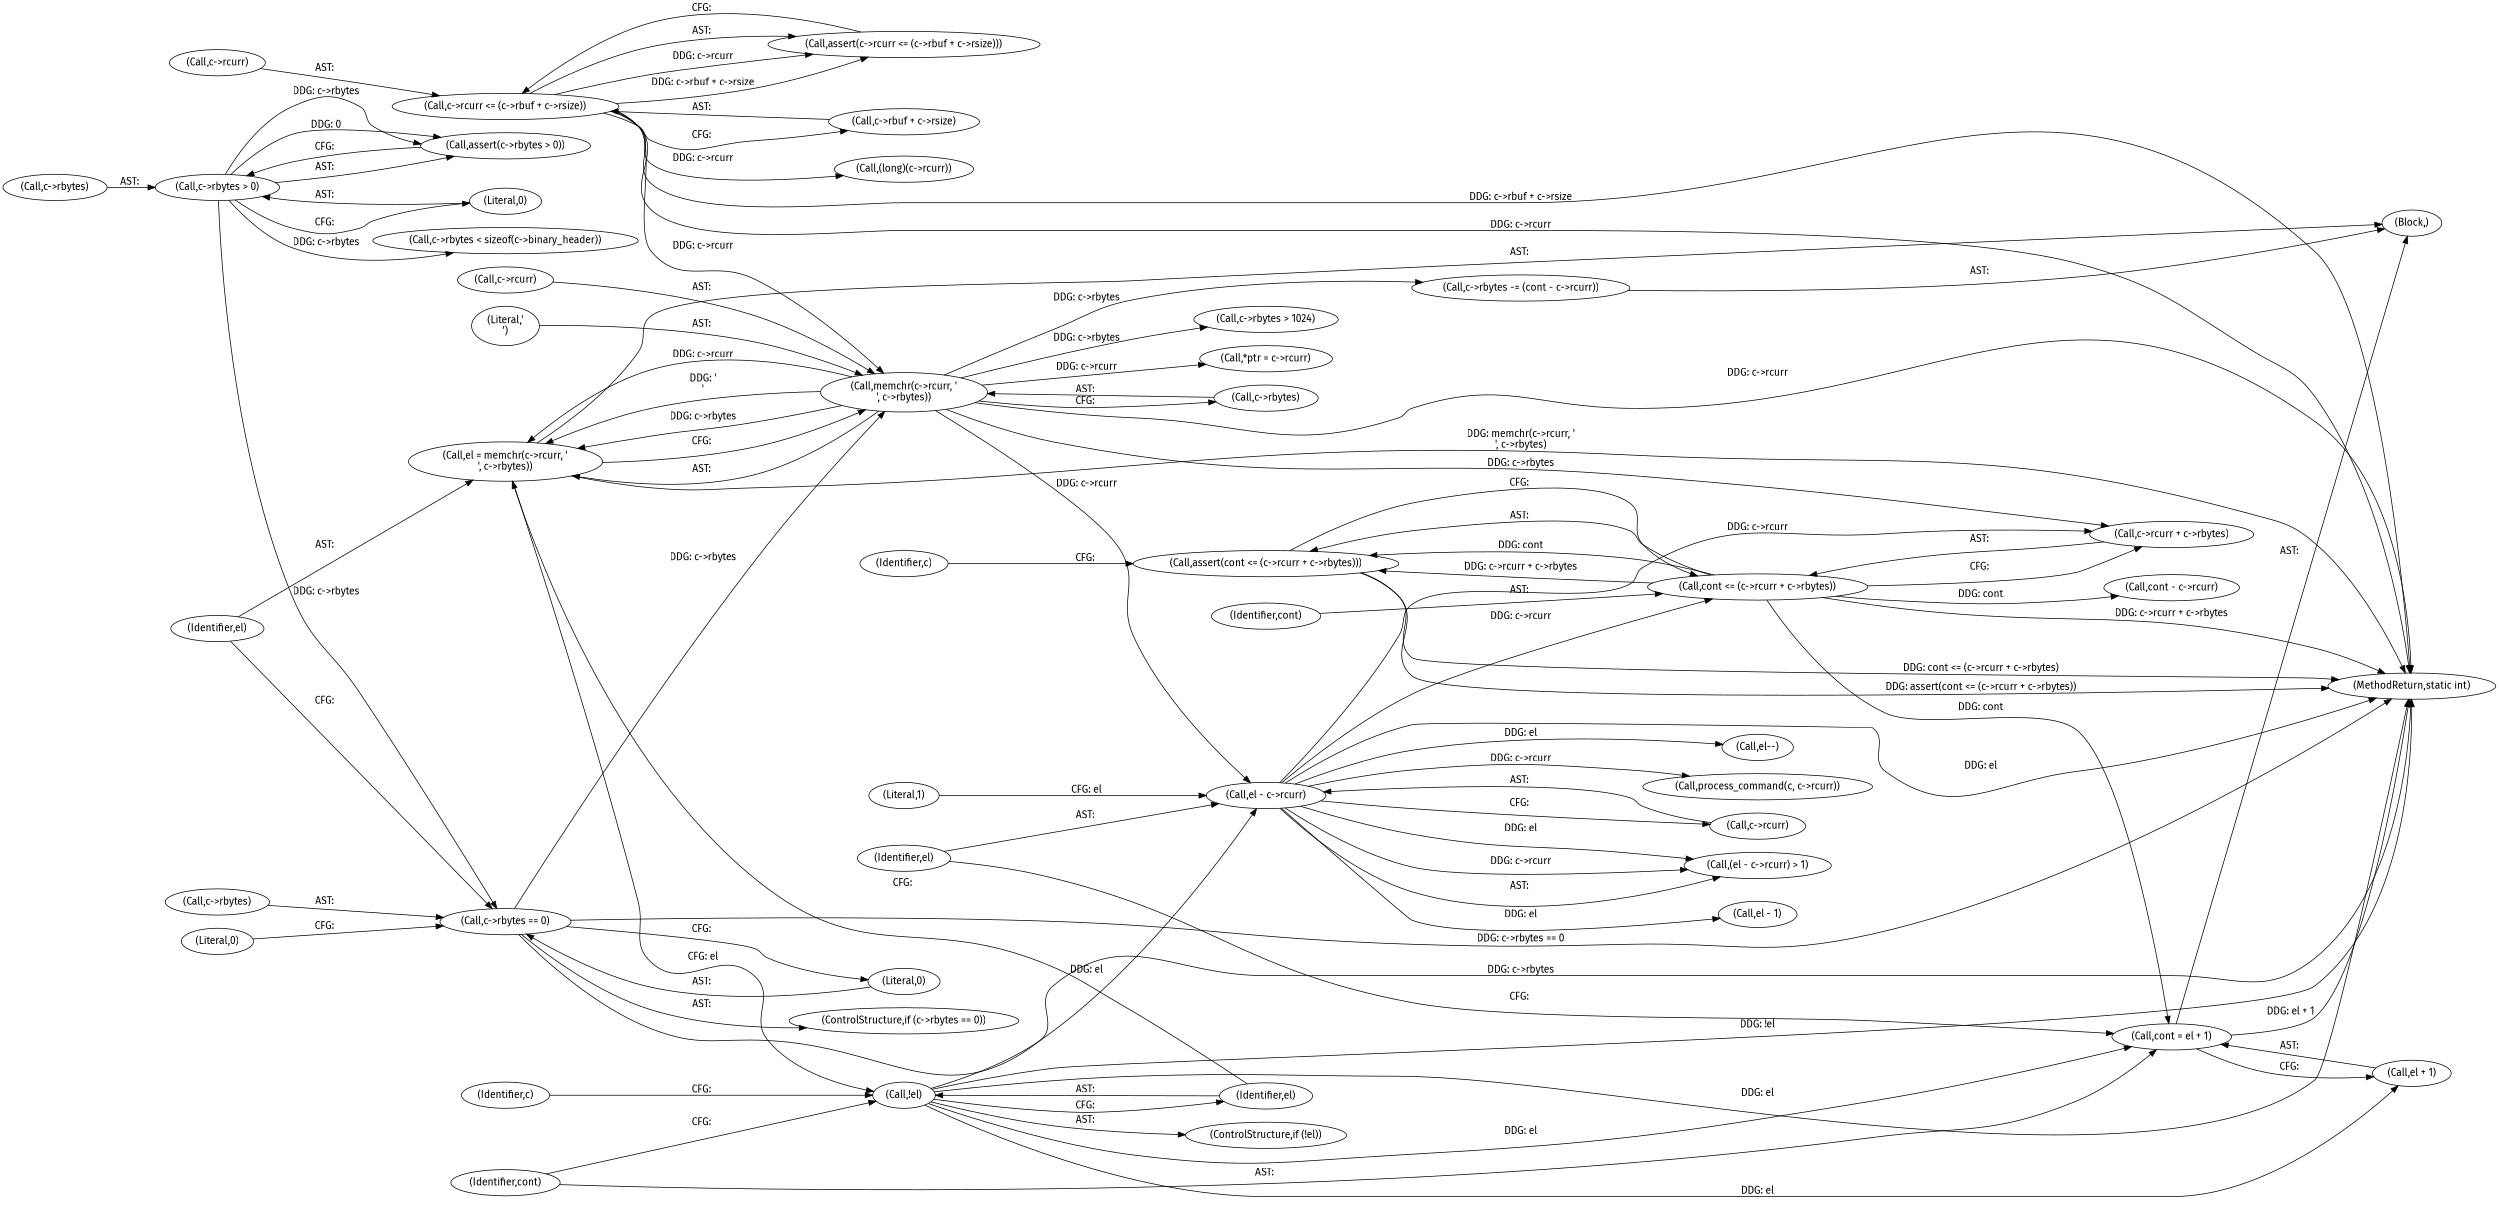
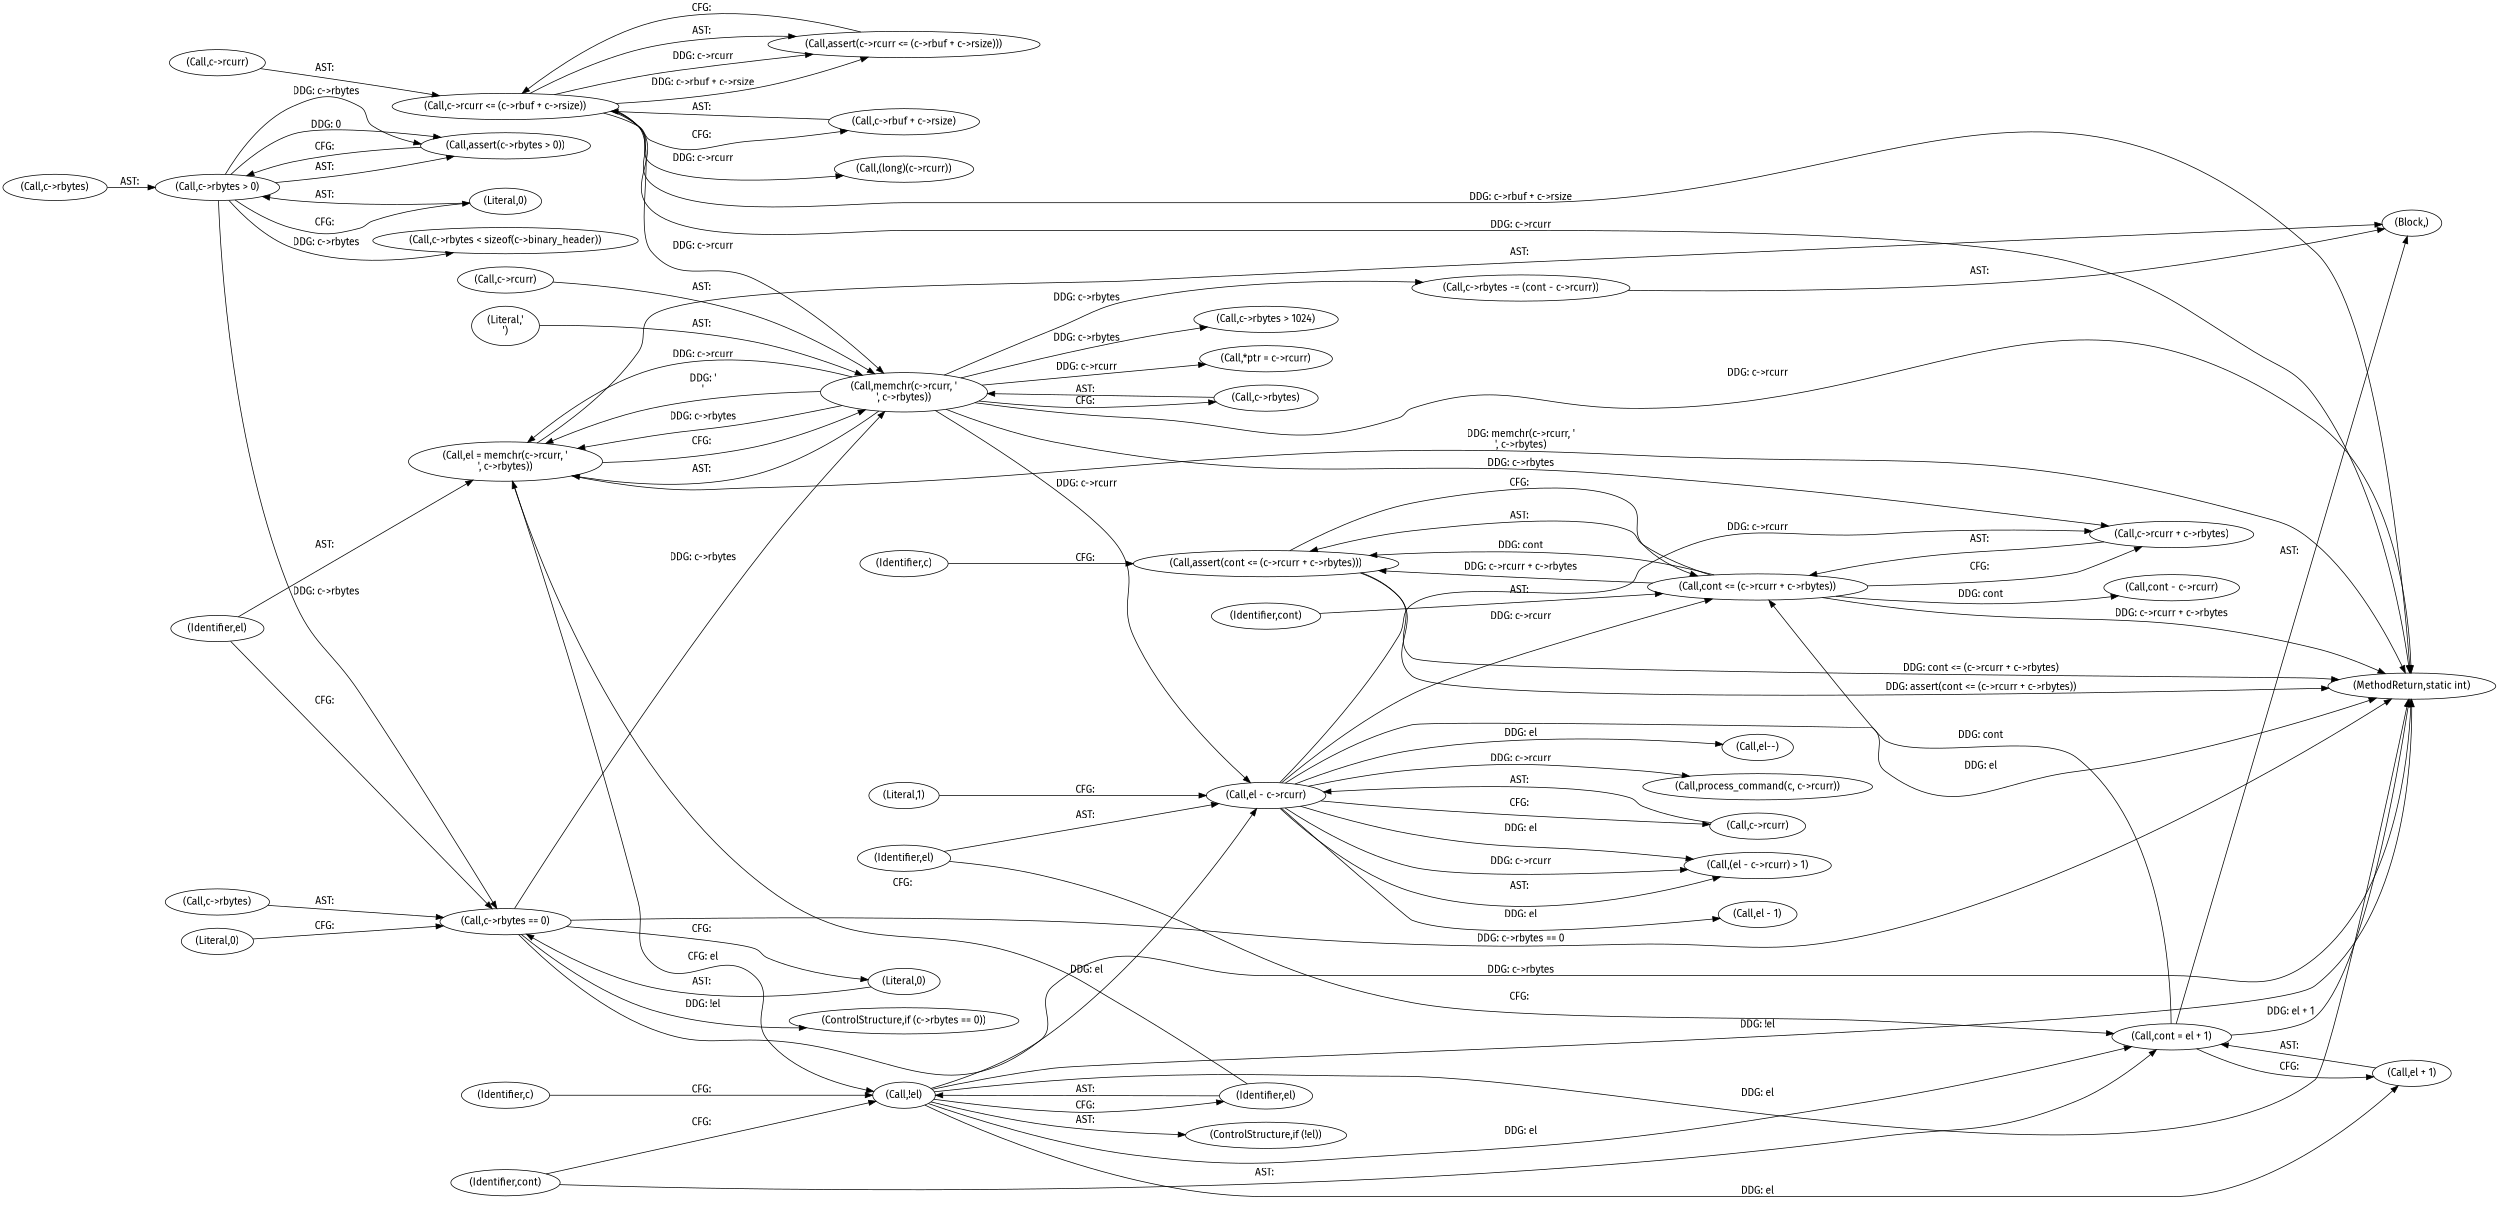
(2050, 721) -> (2039, 747)
(1087, 790) -> (1087, 790)
(703, 1004) -> (703, 1004)
